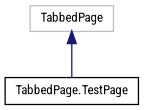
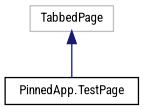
(72, 91) -> (72, 91)
